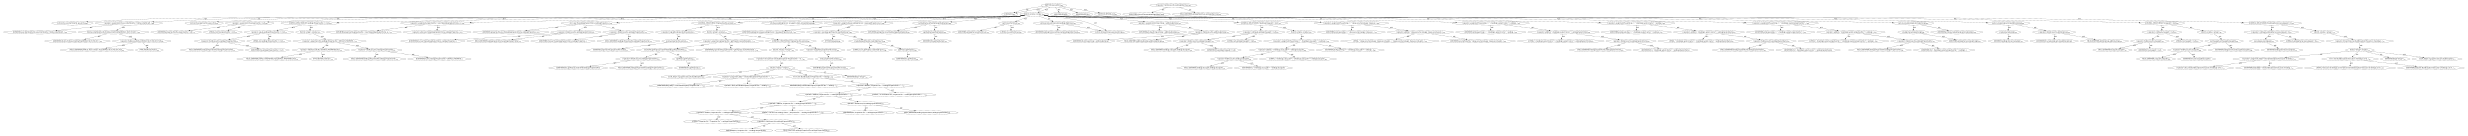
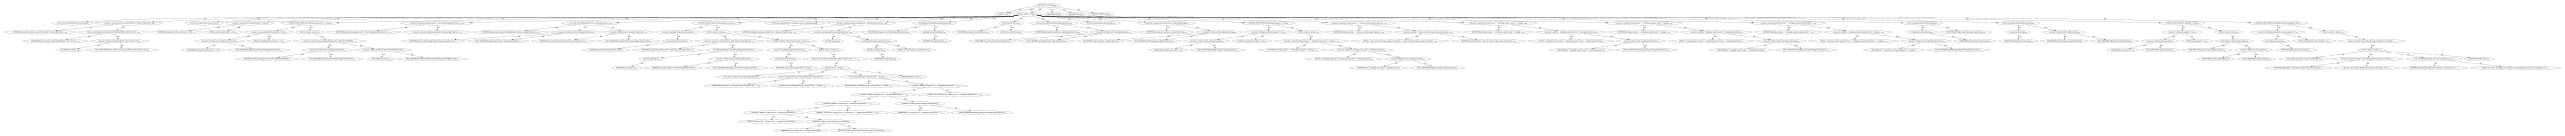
(1083, 28) -> (1083, 28)
